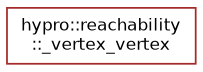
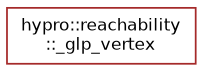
(101, 36) -> (101, 36)
